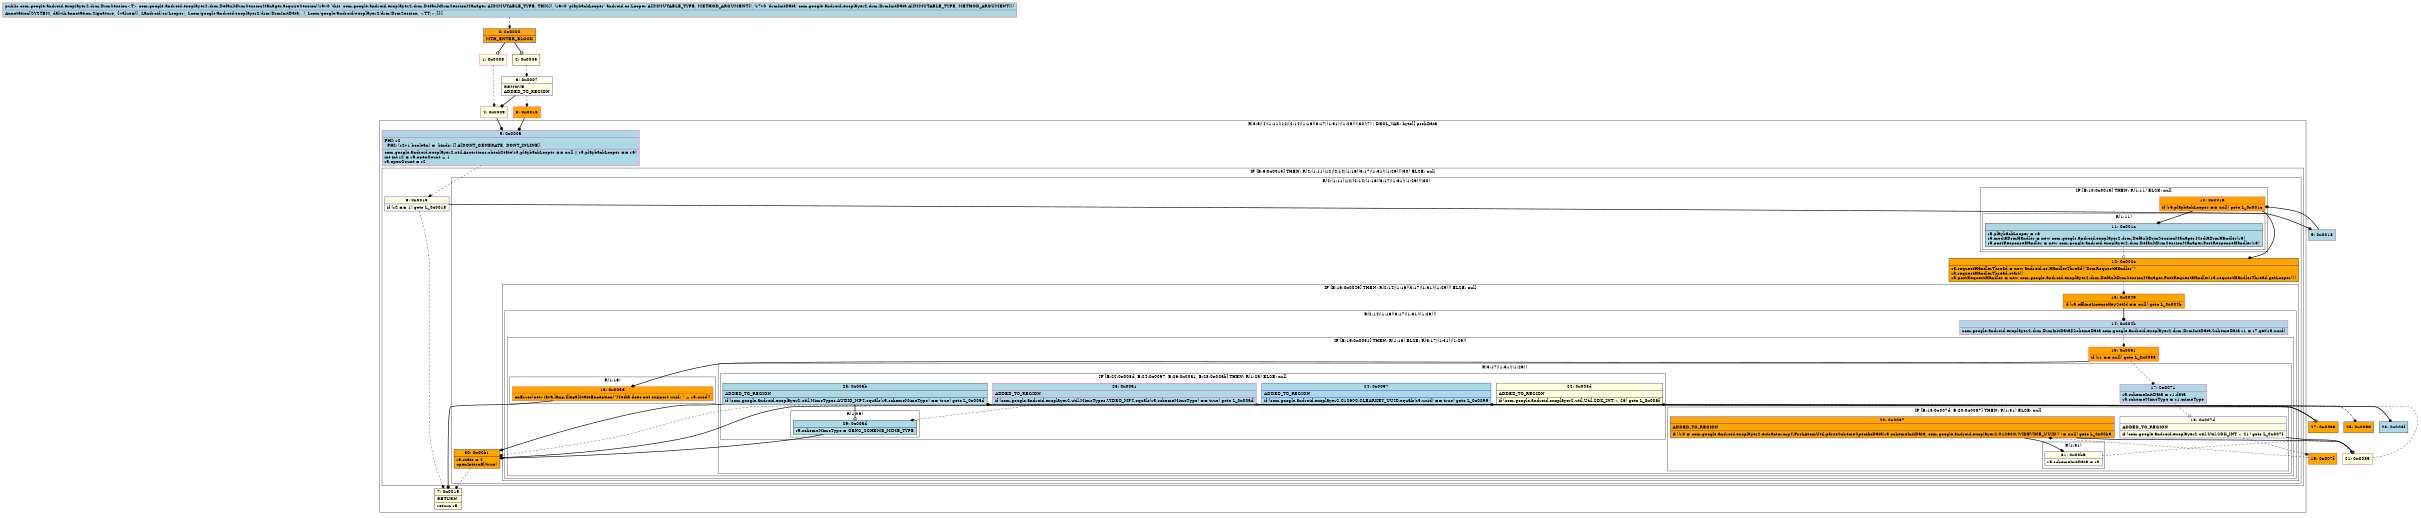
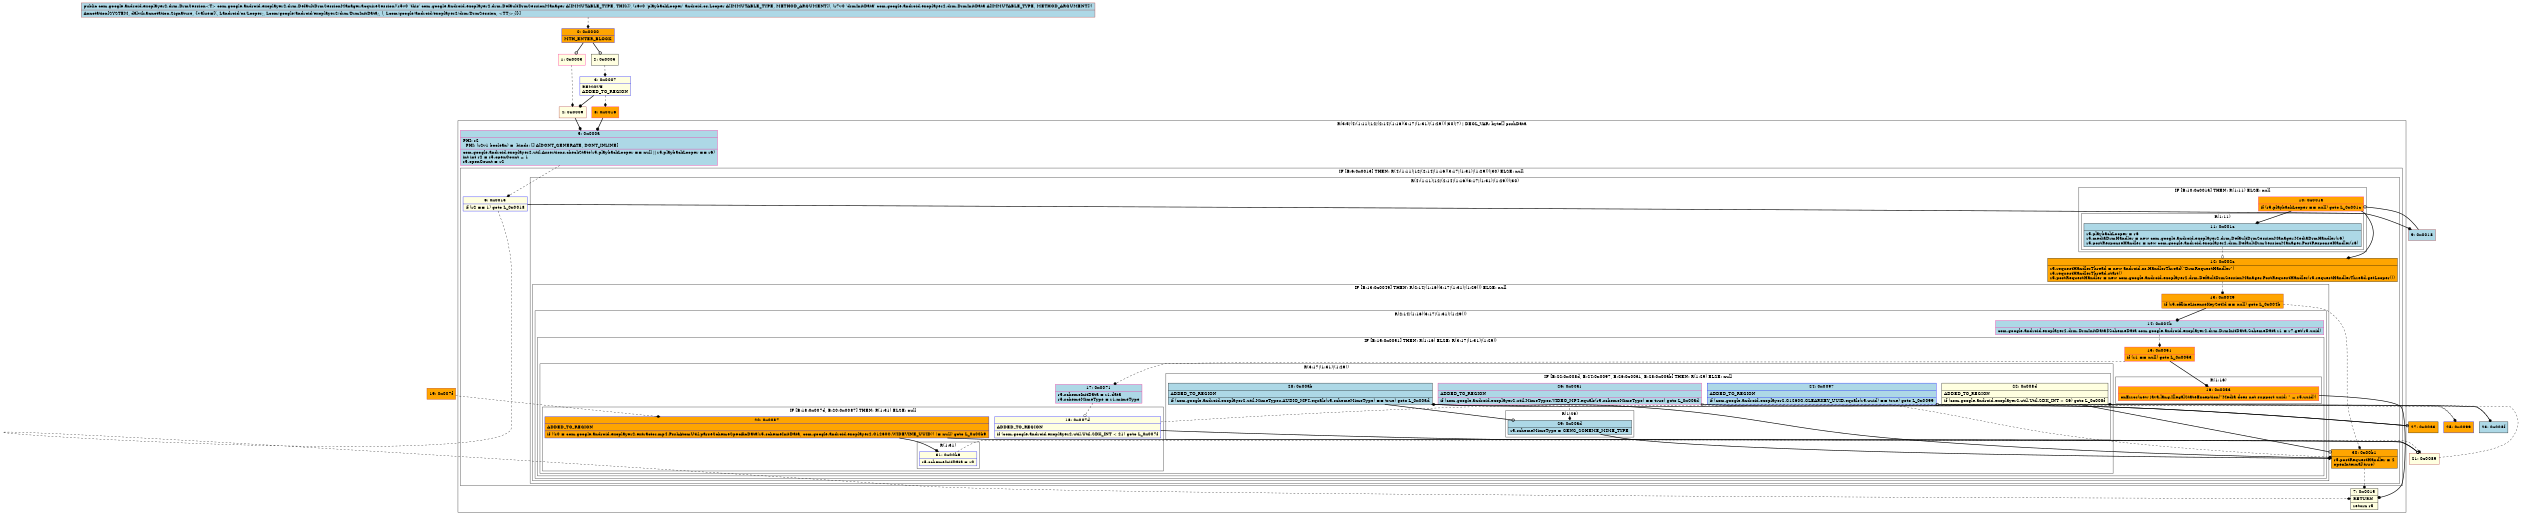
(2297, 212) -> (2396, 212)
none -> (2347, 353)
(1925, 405) -> (2198, 405)
(2274, 446) -> (1810, 405)
(470, 460) -> (2364, 460)
